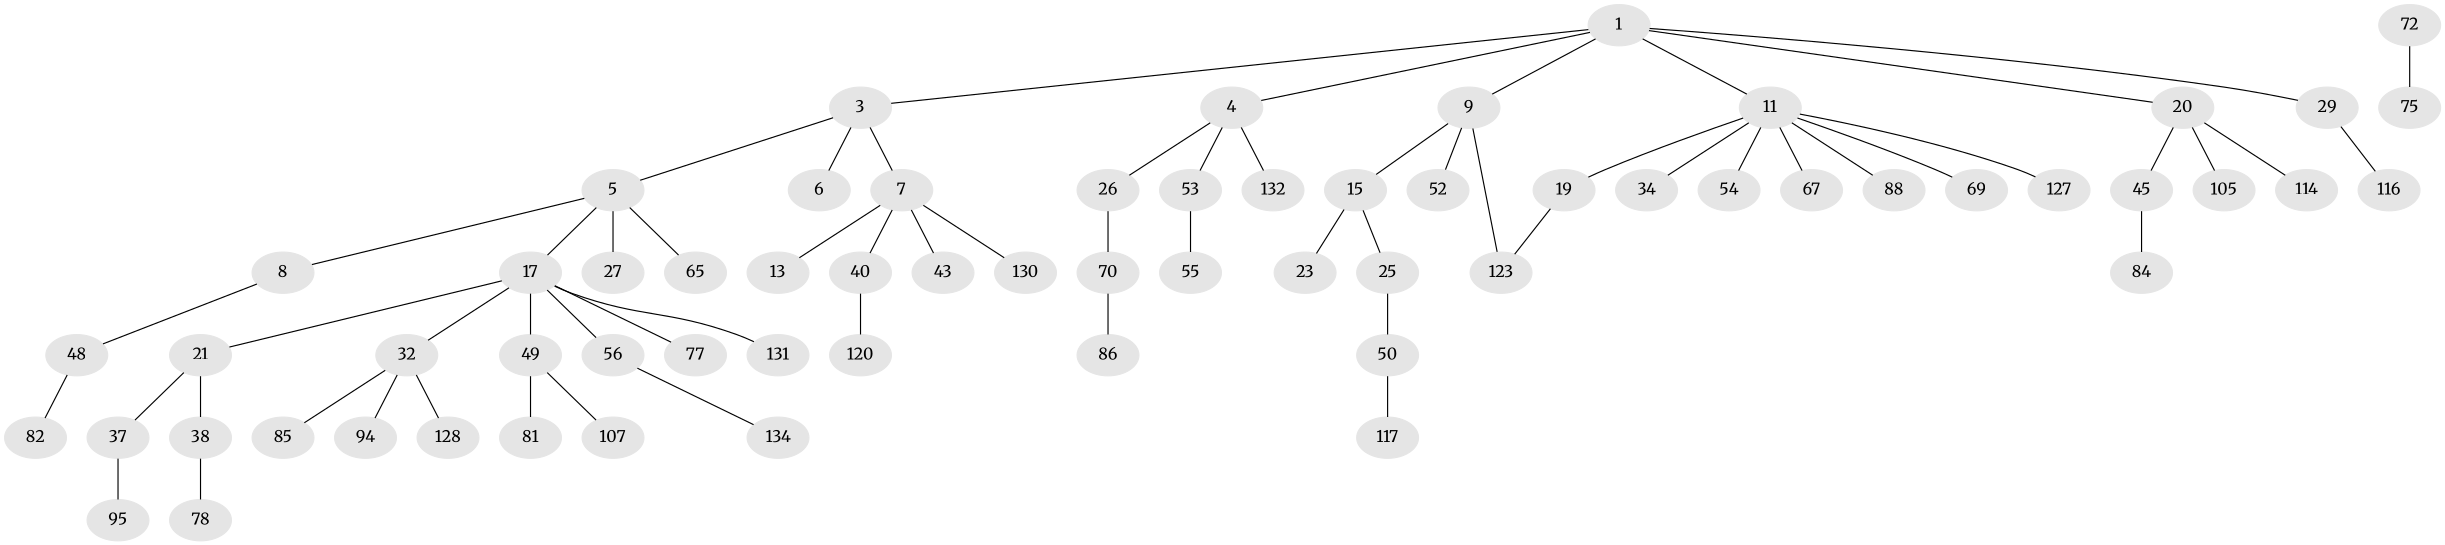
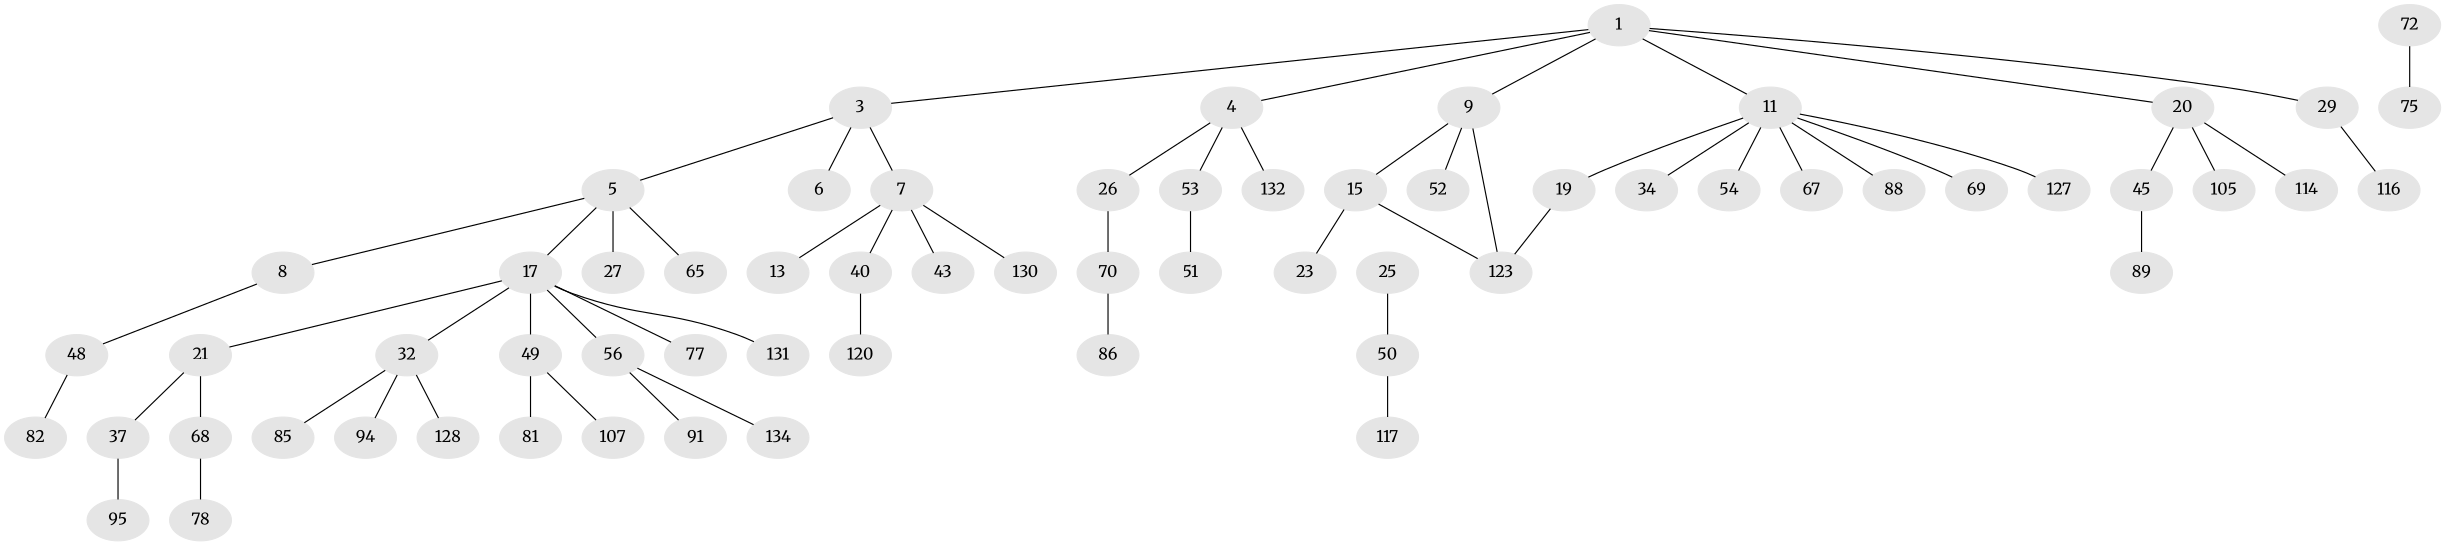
(1372, 232) -> (1428, 231)
(1191, 273) -> (1191, 273)
(2142, 273) -> (2142, 273)
(201, 438) -> (201, 438)
none -> (696, 438)
